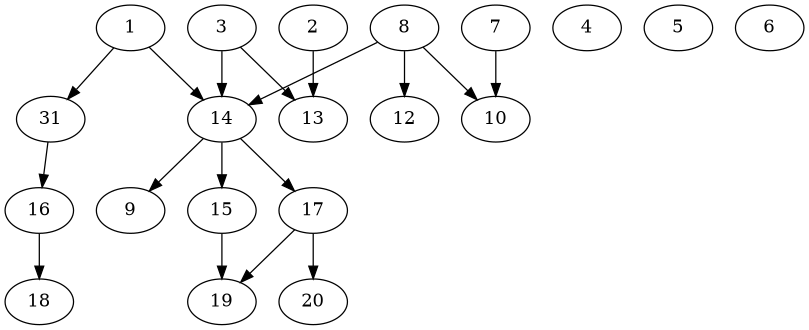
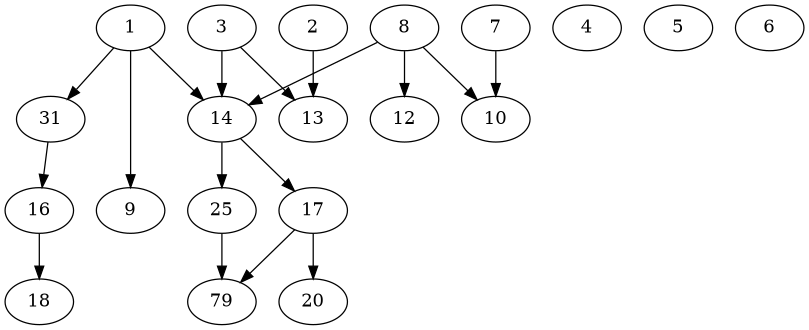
(181, 160) -> (131, 113)
(222, 210) -> (222, 210)
(222, 302) -> (222, 302)
